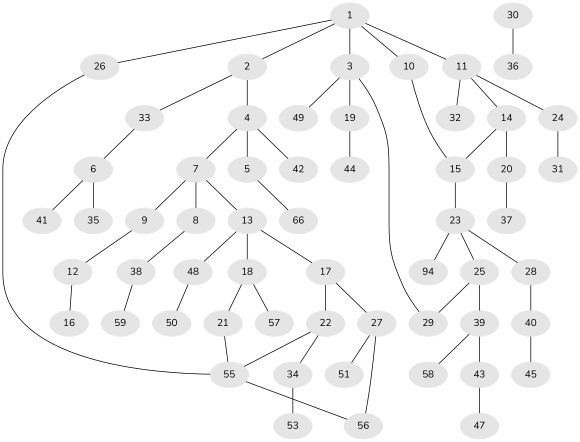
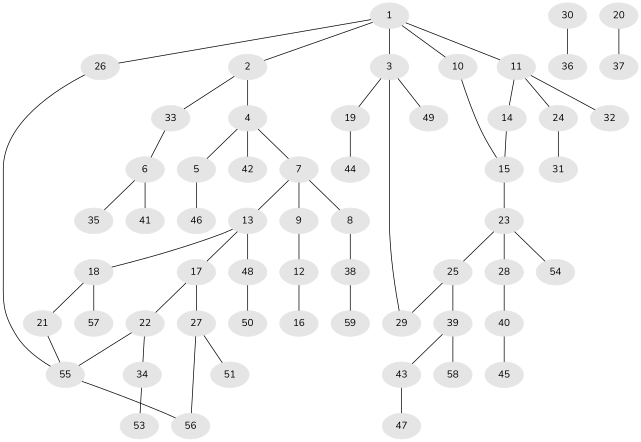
(507, 144) -> none
(299, 221) -> (196, 221)
(428, 272) -> (555, 272)
